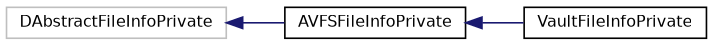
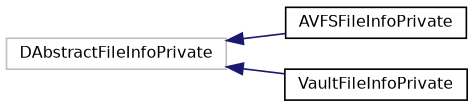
(503, 23) -> (264, 71)
